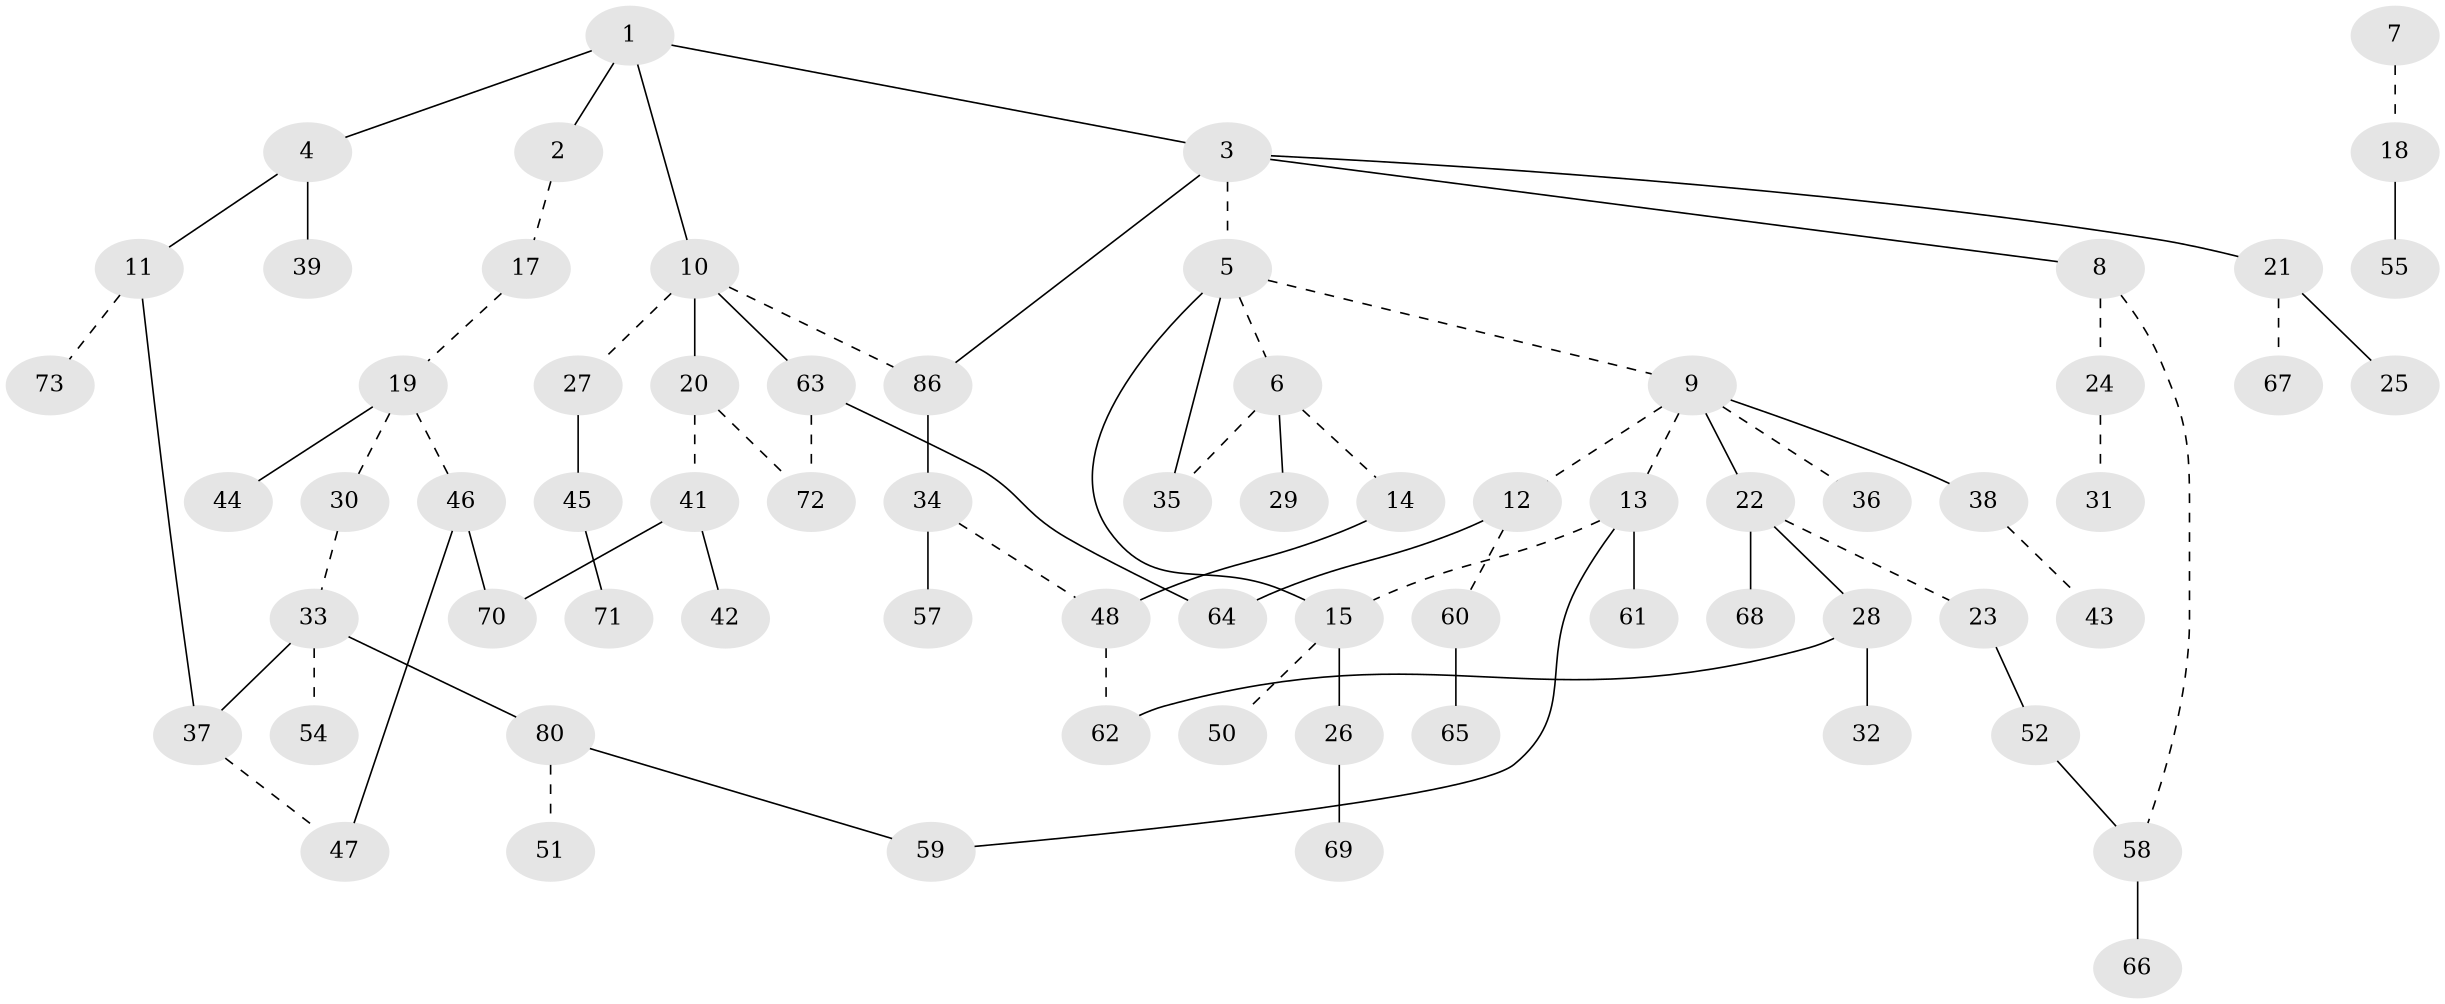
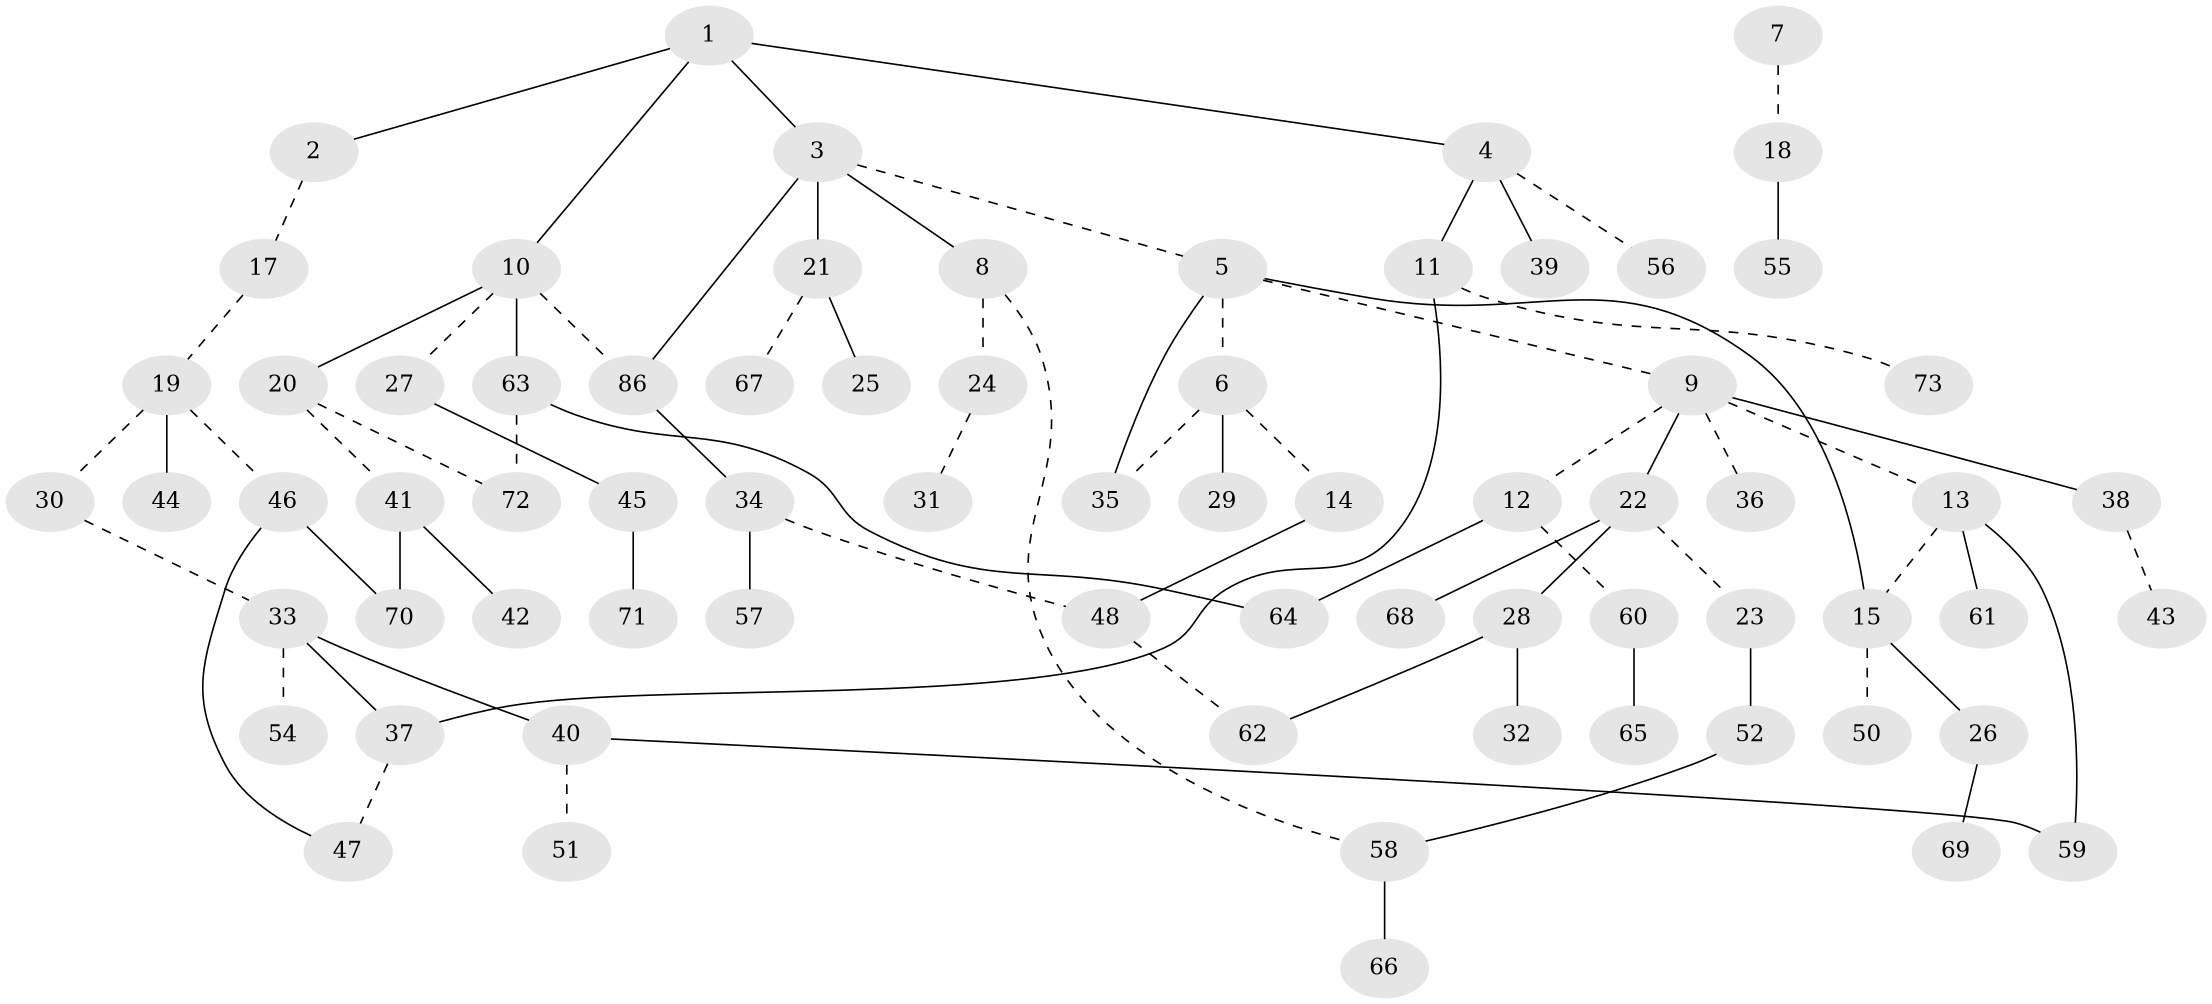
none -> (1662, 269)
(551, 735) -> (567, 735)
